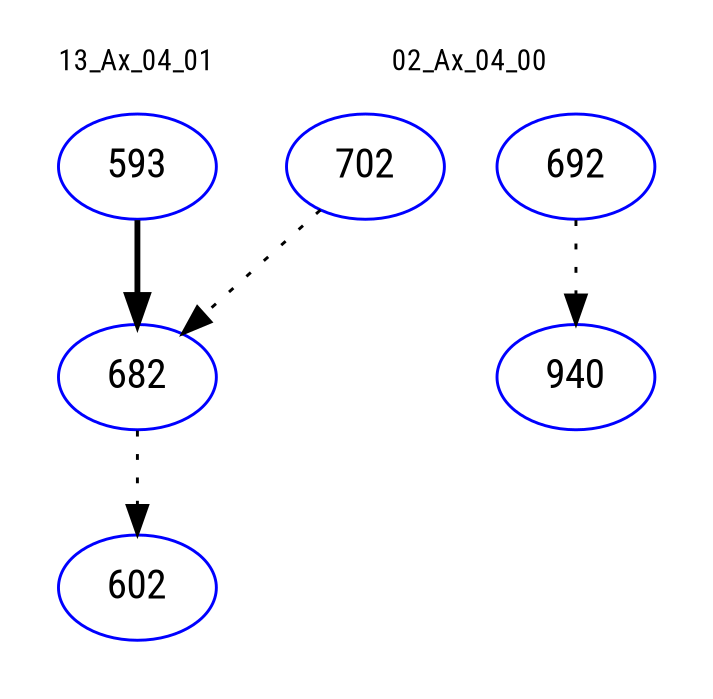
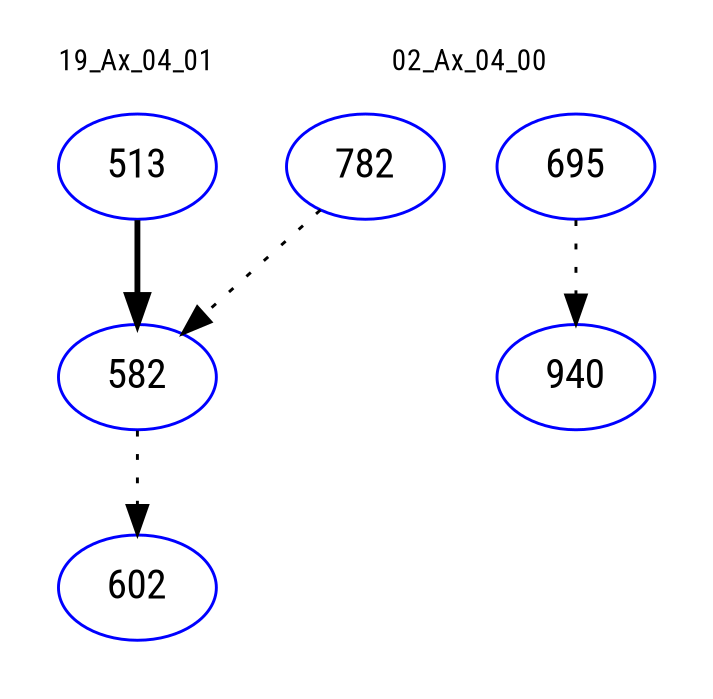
(137, 63) -> (137, 63)
(137, 167) -> (137, 167)
(365, 167) -> (365, 167)
(576, 167) -> (576, 167)
(137, 377) -> (137, 377)
